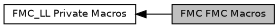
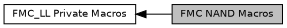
(223, 14) -> (227, 14)
